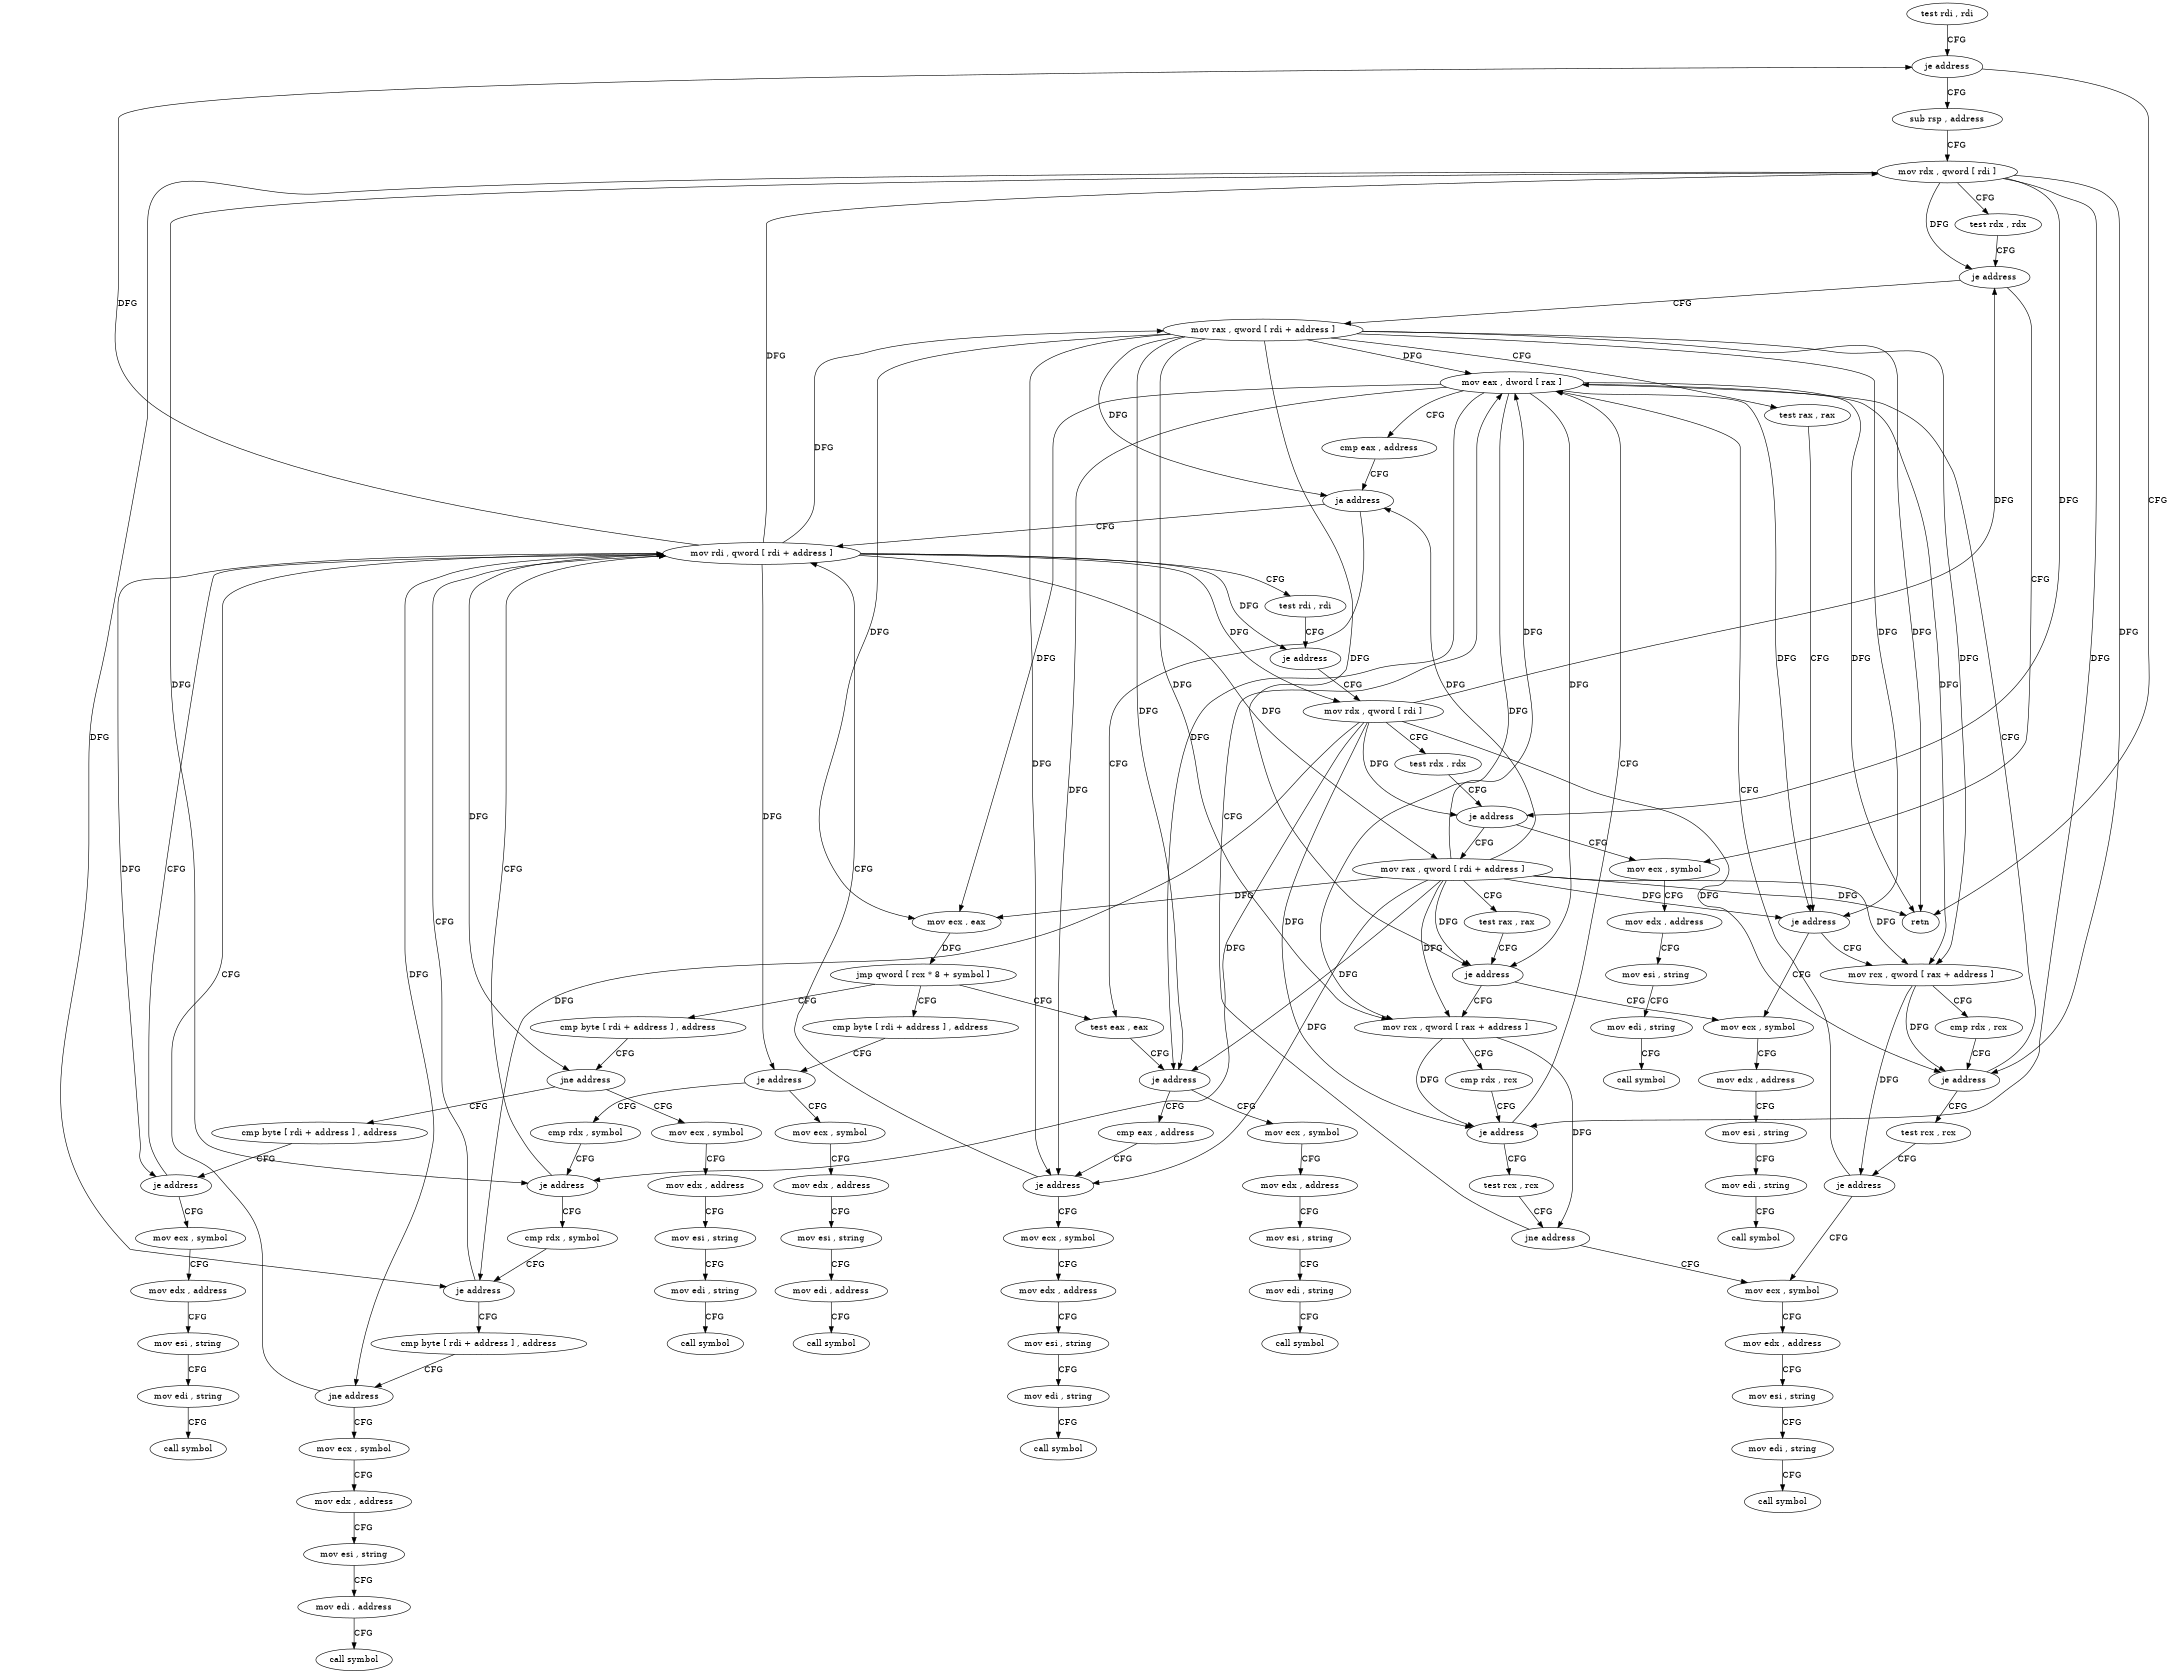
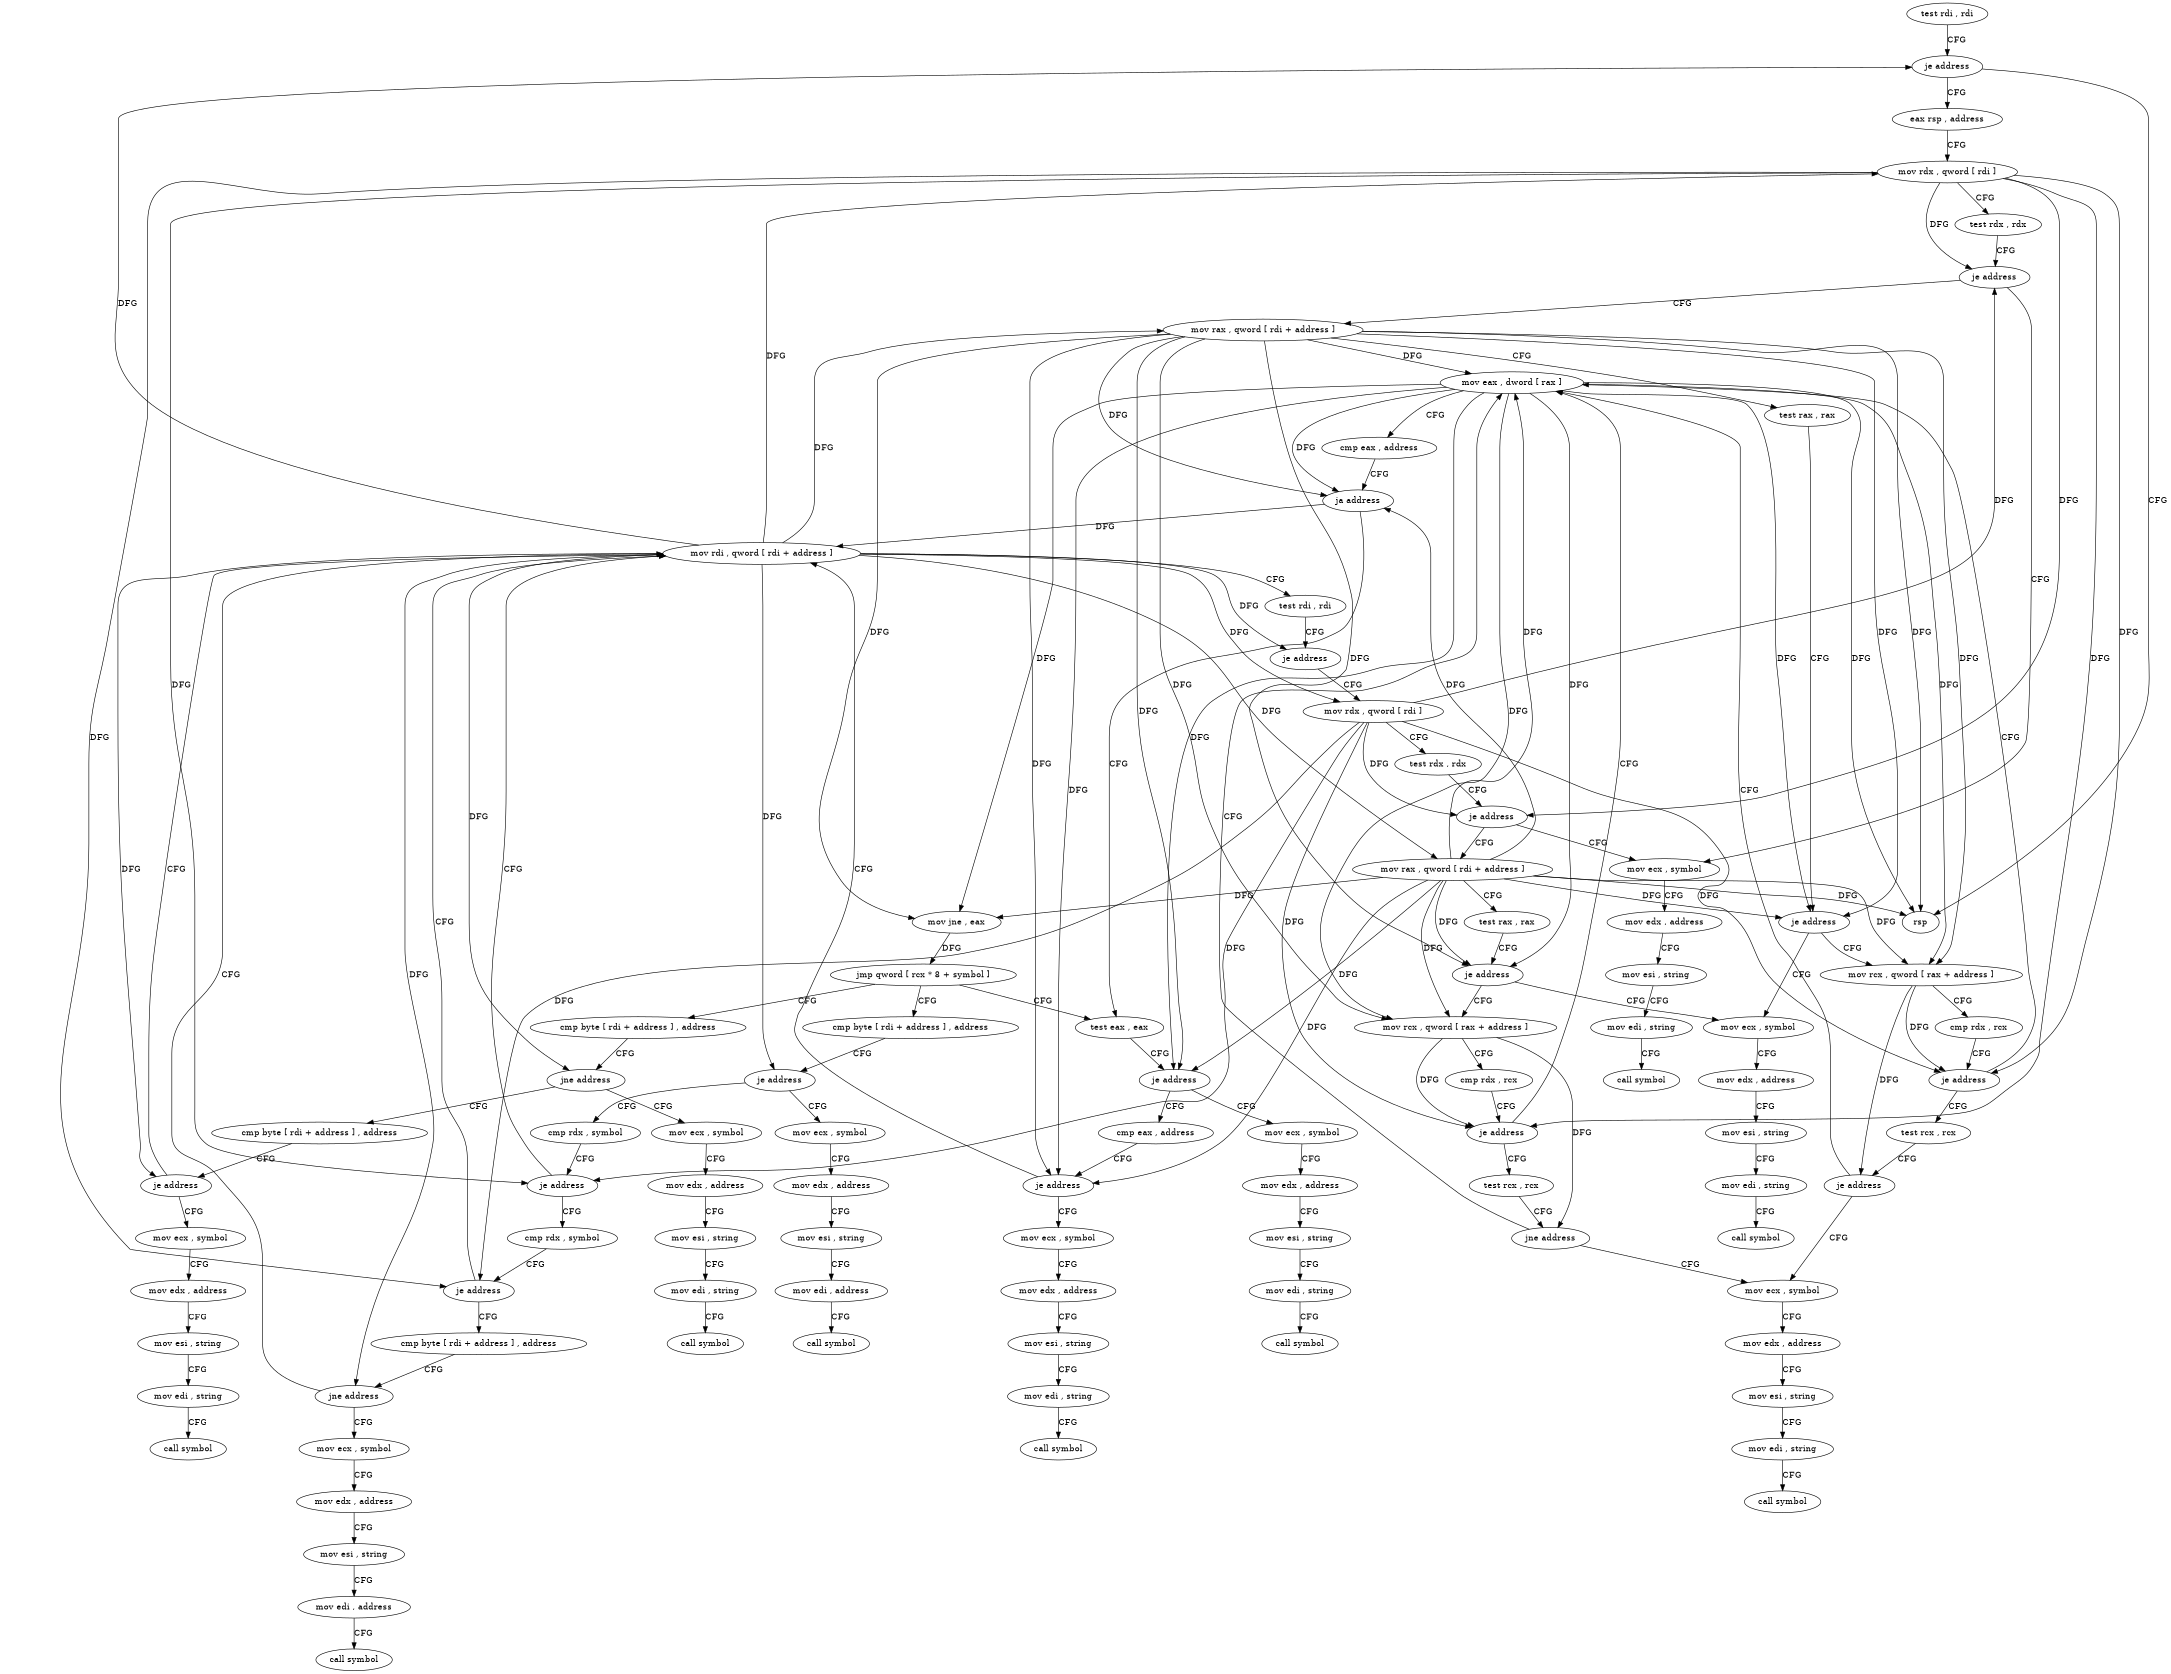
(1947, 119) -> (1947, 119)
none -> (1338, 413)
(1106, 527) -> (1106, 527)
(957, 922) -> (957, 922)
(1921, 922) -> (1921, 922)
